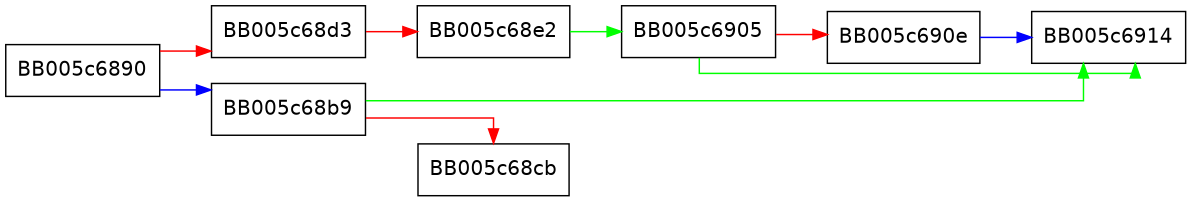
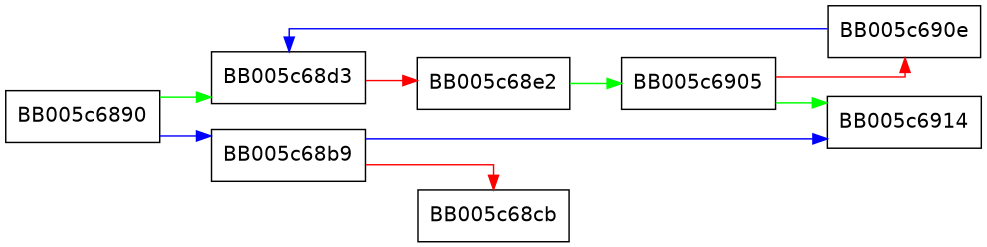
(999, 37) -> (554, 29)
(178, 51) -> (178, 97)
(736, 101) -> (589, 139)
